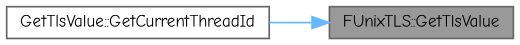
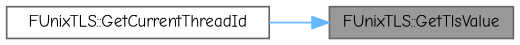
(138, 23) -> (138, 23)
